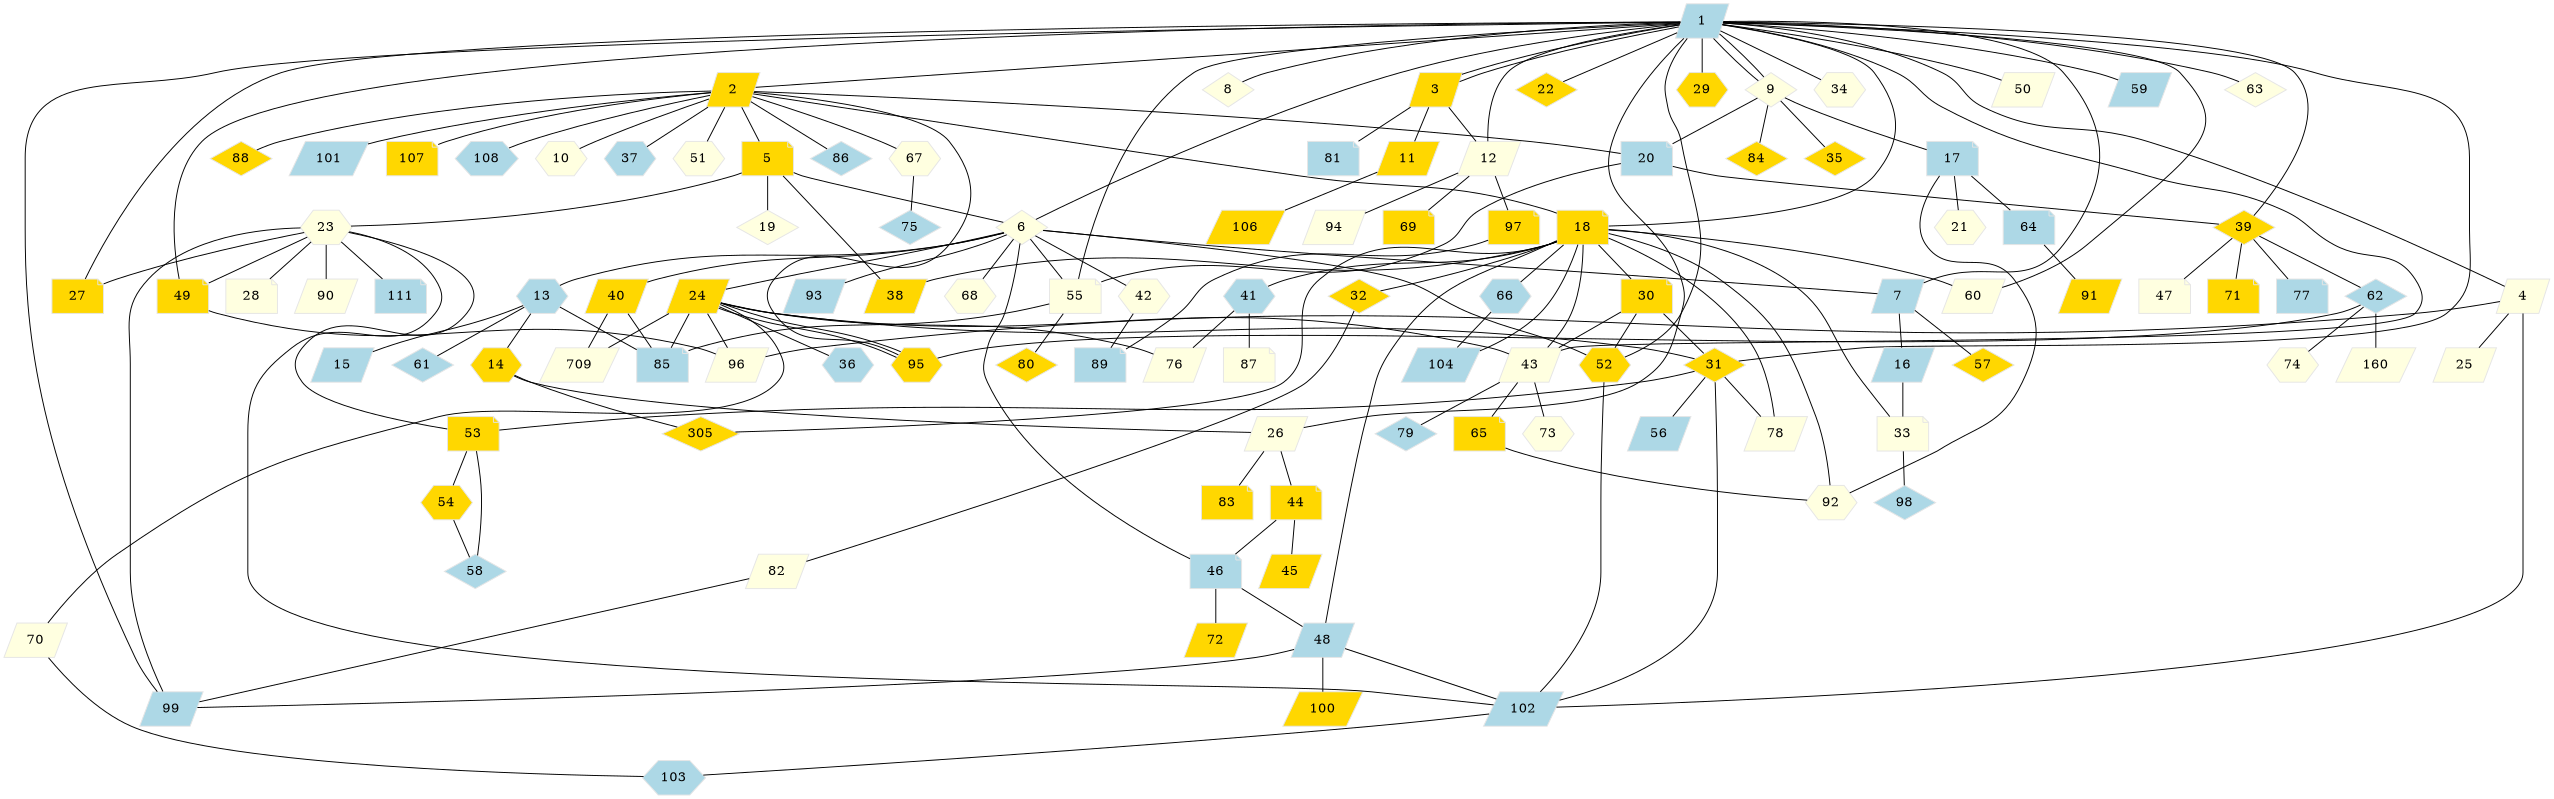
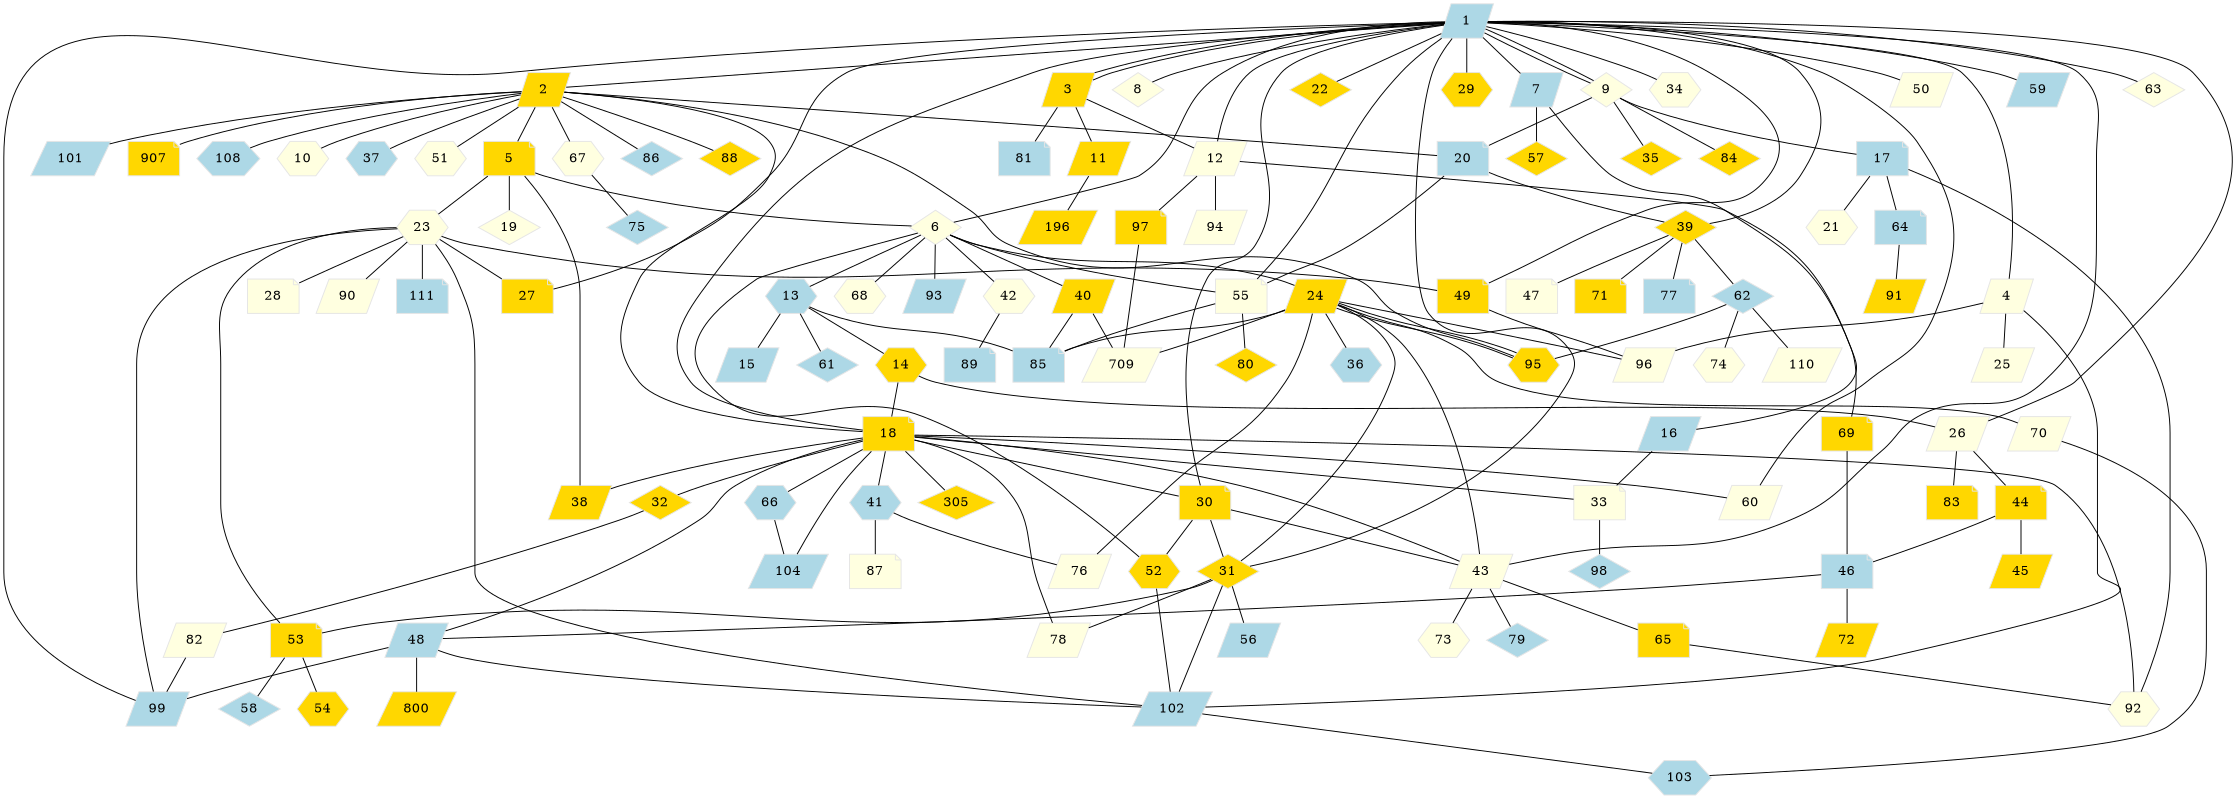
(412, 159) -> (154, 159)
(1696, 209) -> (1268, 207)
(1245, 227) -> (1058, 227)
(1523, 268) -> none
(1228, 274) -> (1131, 296)
(2376, 365) -> (1802, 365)
(595, 404) -> (895, 400)
(1023, 435) -> (1847, 503)
(462, 539) -> none
(1323, 709) -> (417, 709)
